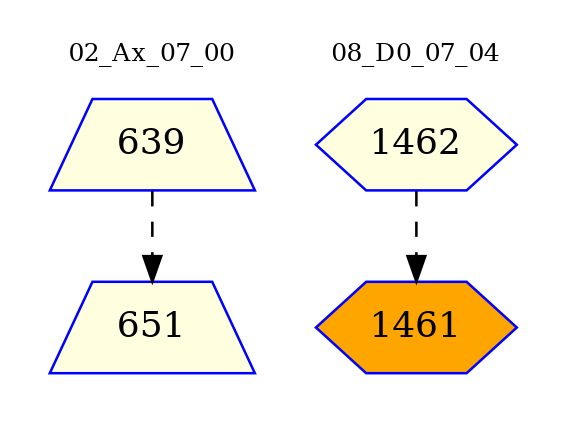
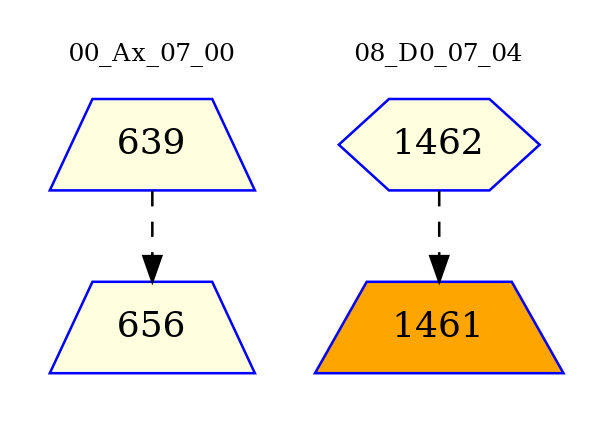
(152, 55) -> (152, 55)
(152, 328) -> (152, 328)
(416, 328) -> (439, 328)
